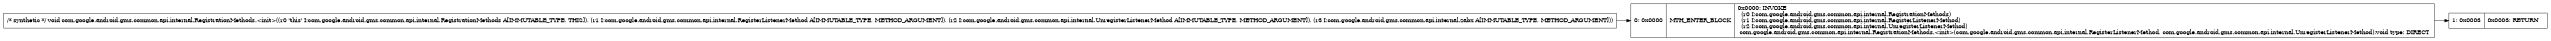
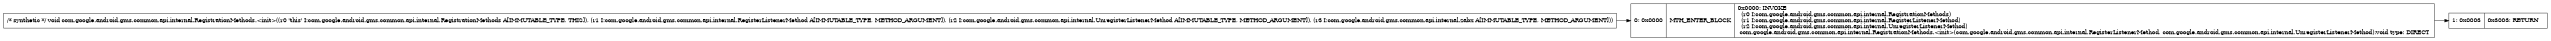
(2516, 20) -> (2516, 20)
